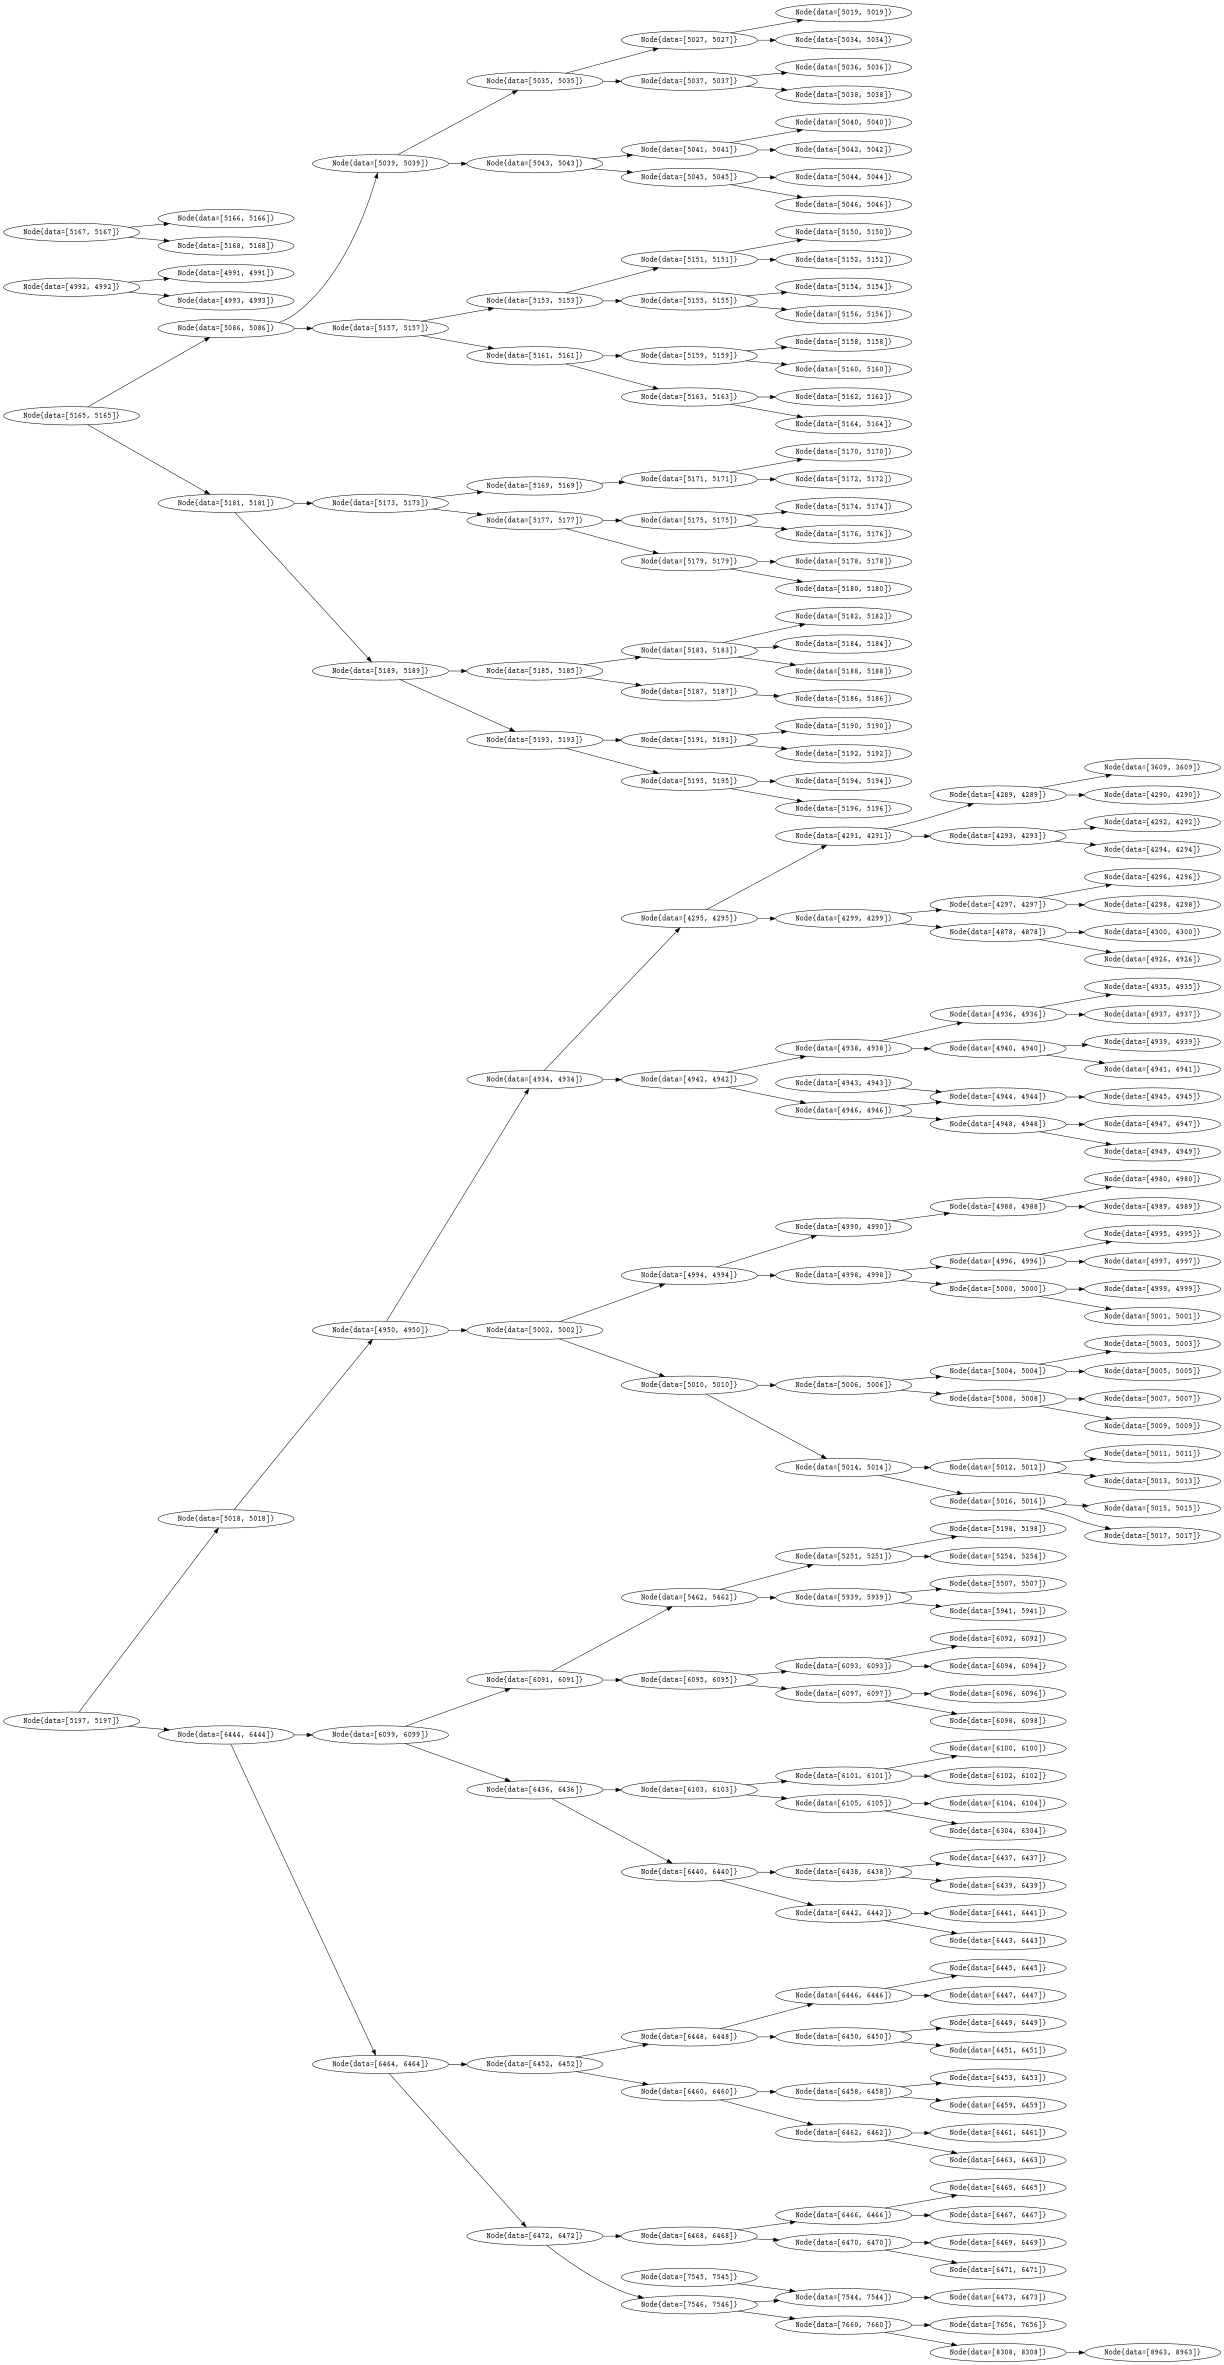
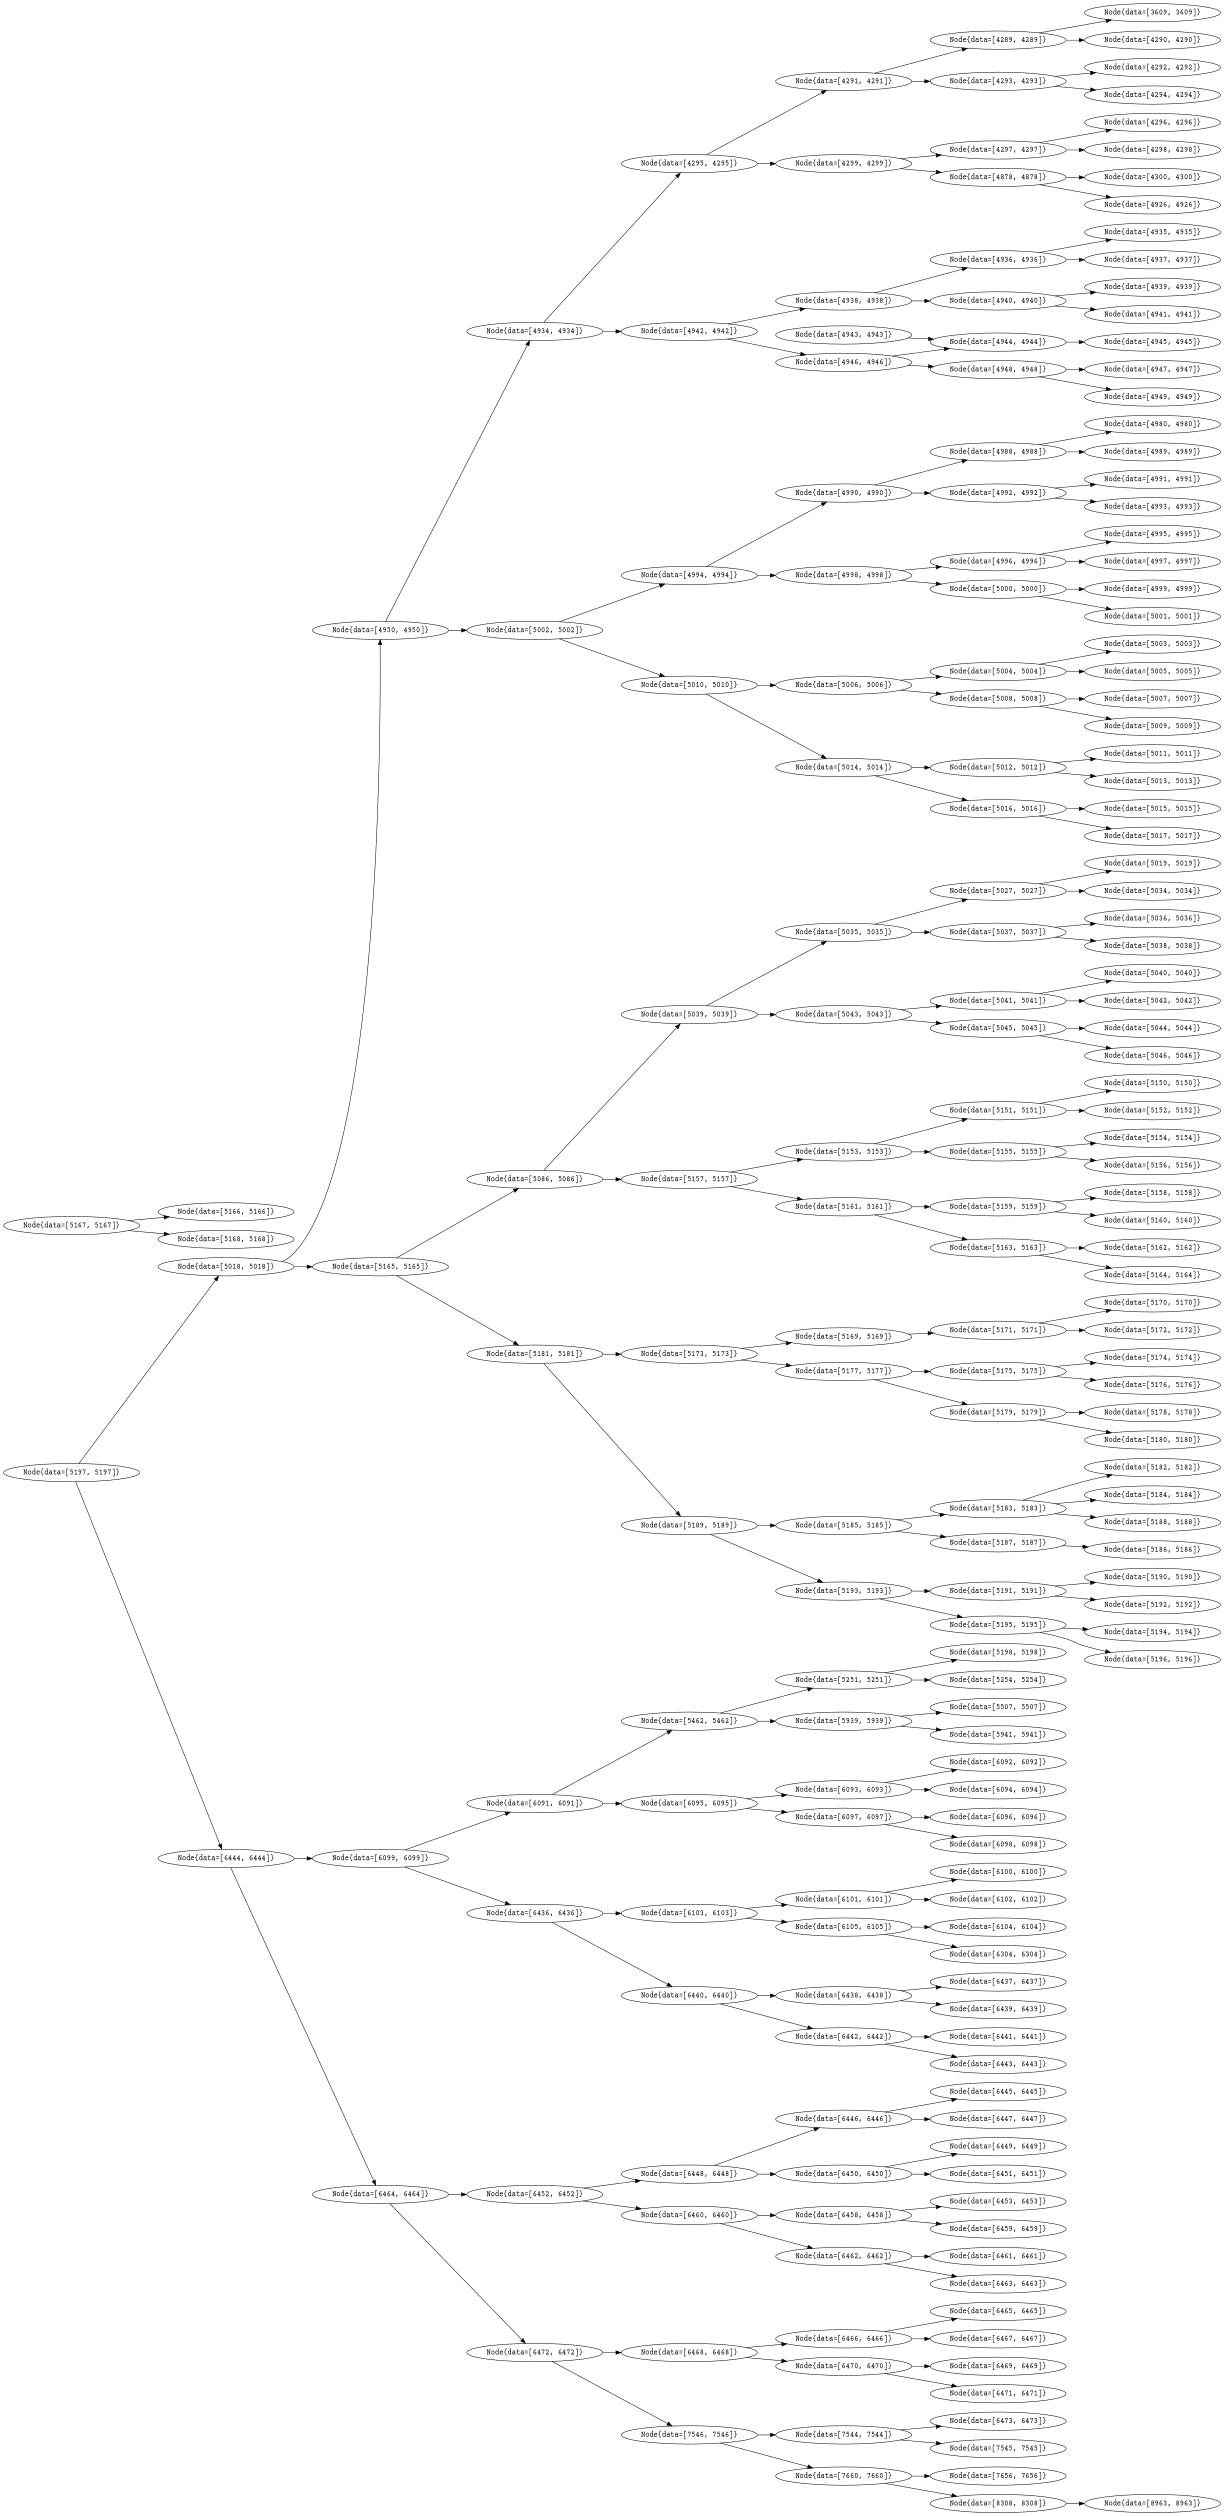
none -> (918, 493)
none -> (301, 1267)
(764, 2287) -> (918, 2442)
